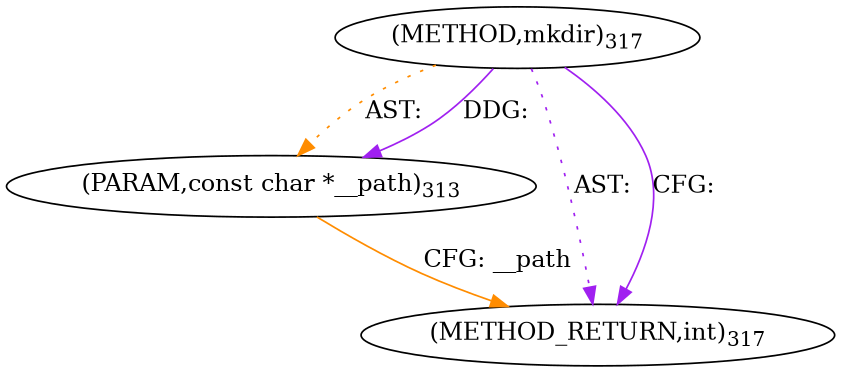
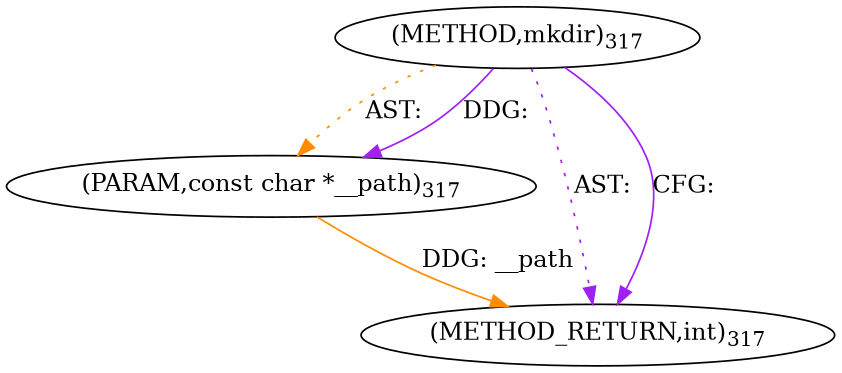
(441, 184) -> (441, 184)
(498, 261) -> (498, 261)
